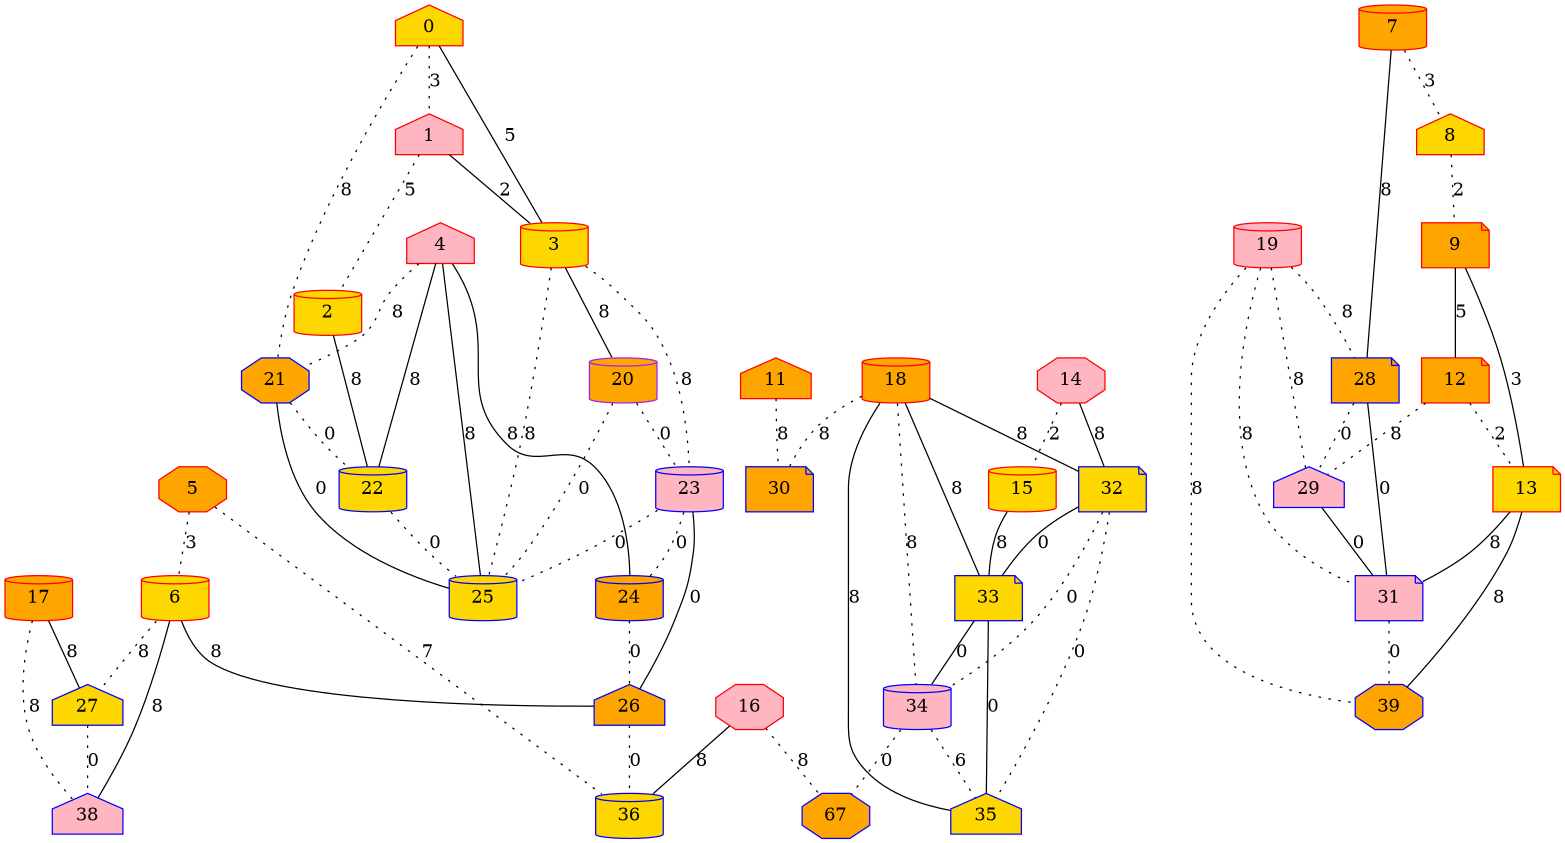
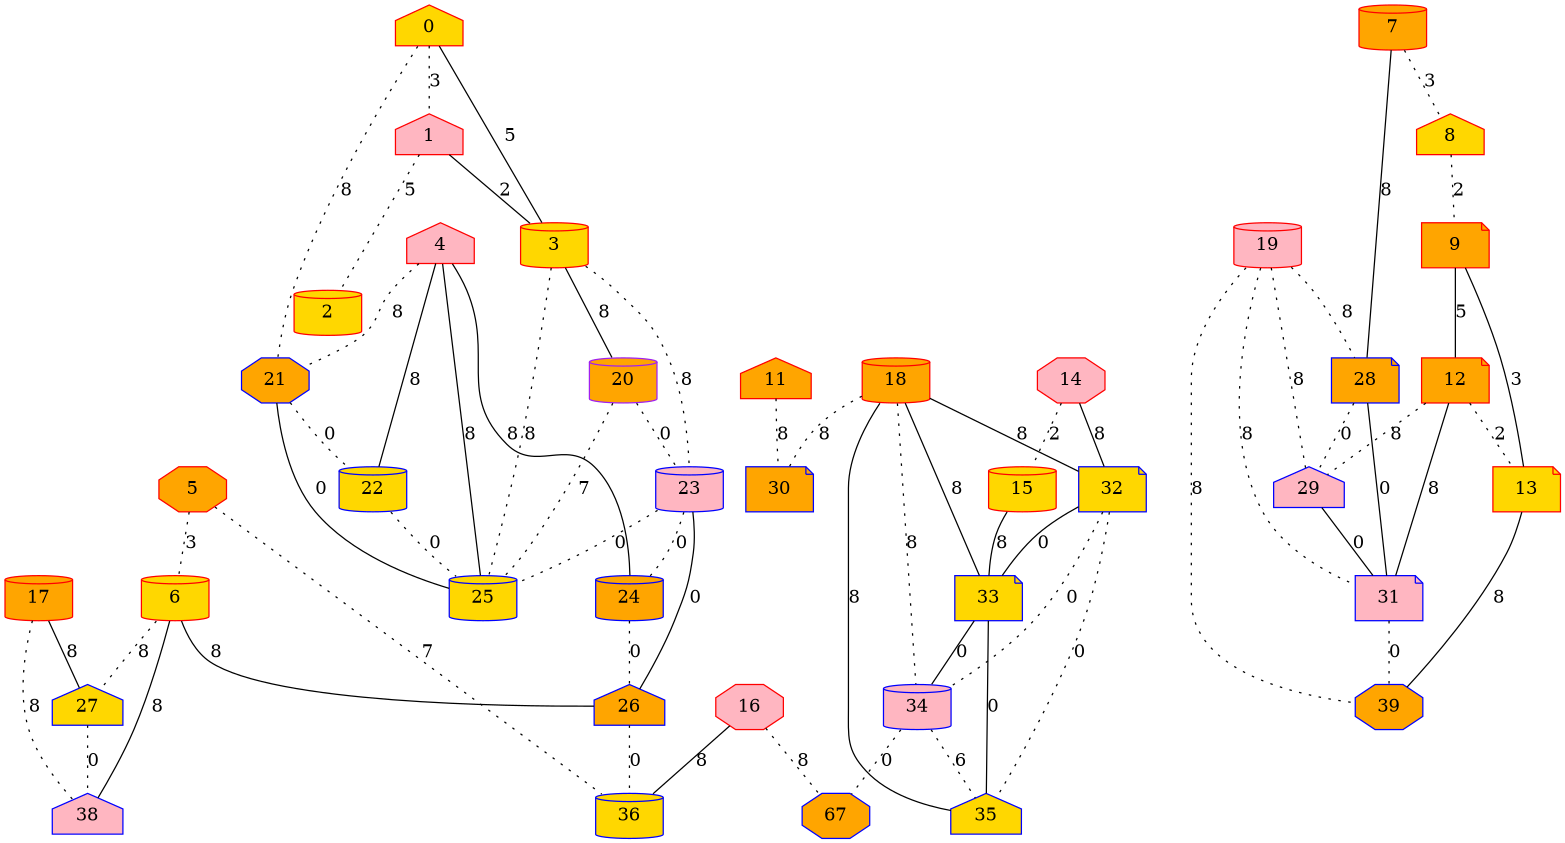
(350, 401) -> none
(584, 489) -> (584, 489)
(1471, 552) -> (1422, 489)
